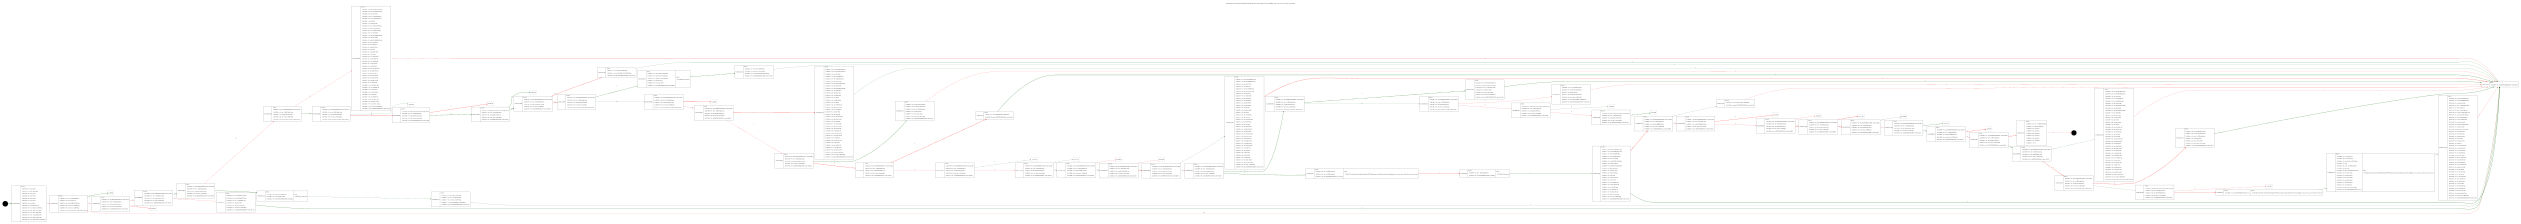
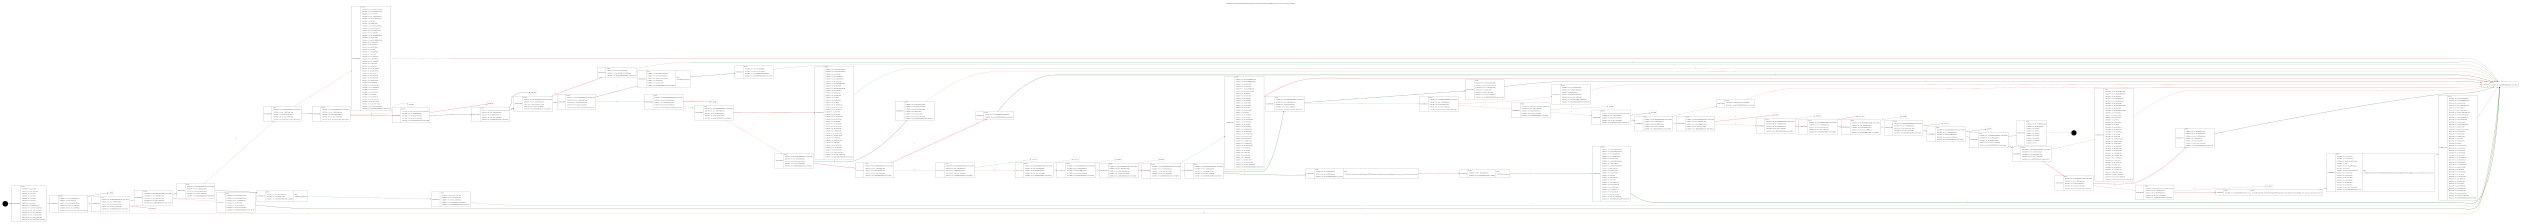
(1975, 131) -> (1975, 131)
(1639, 141) -> (1632, 121)
